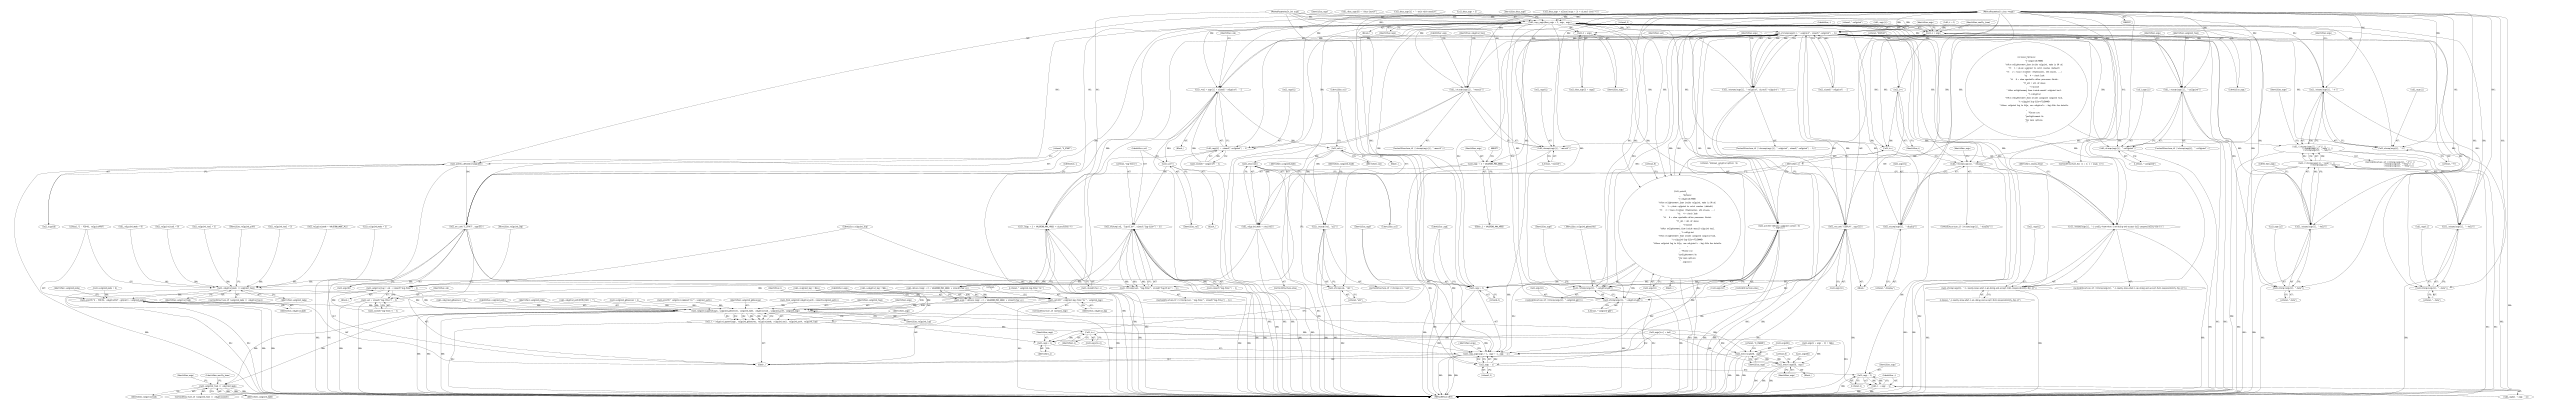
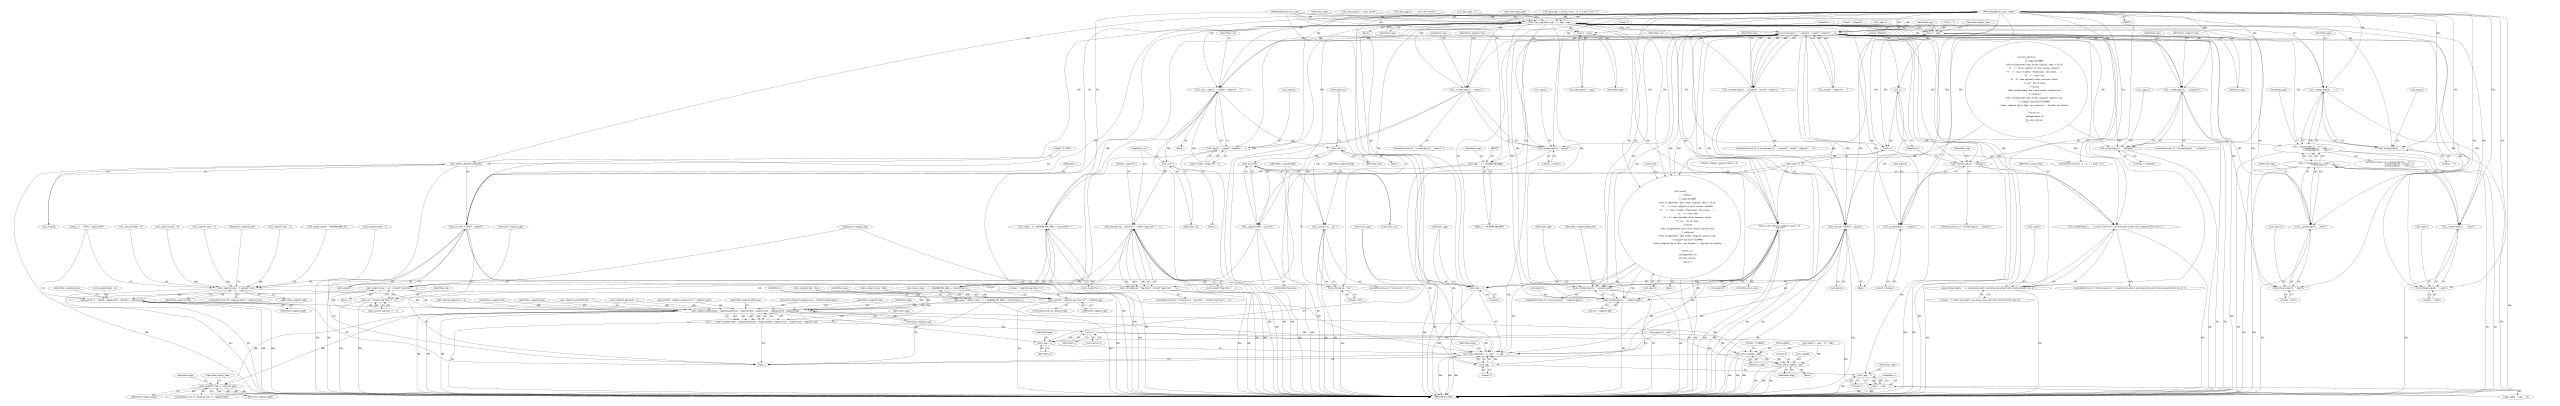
(1042, 145) -> (1044, 151)
